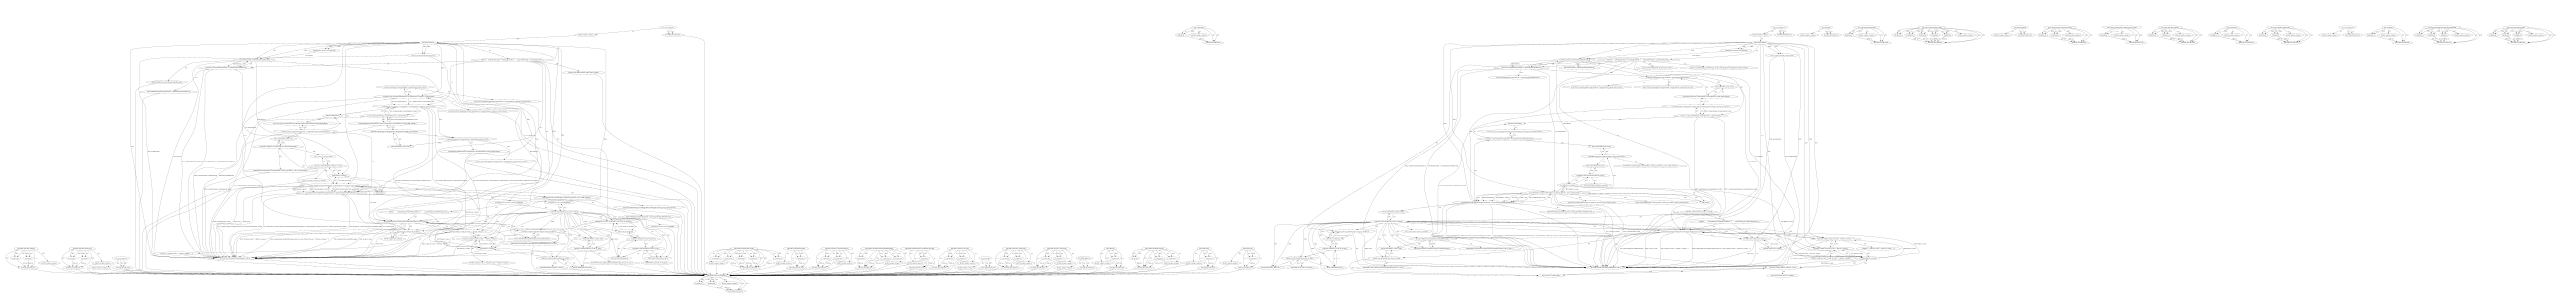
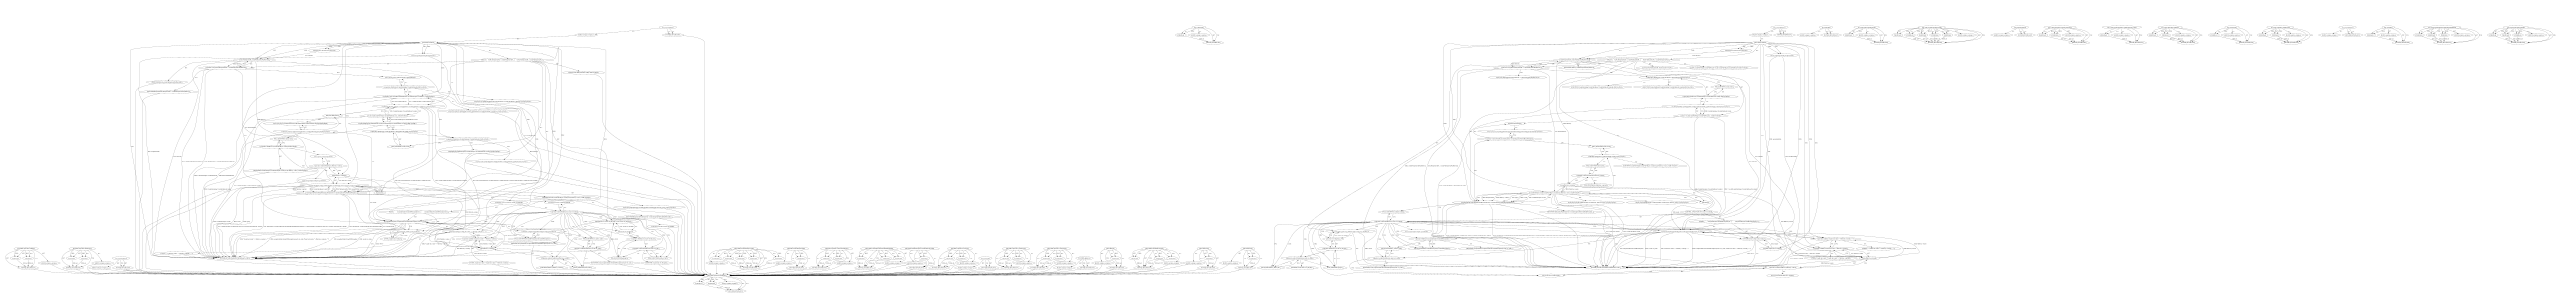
none -> (400, 77)
